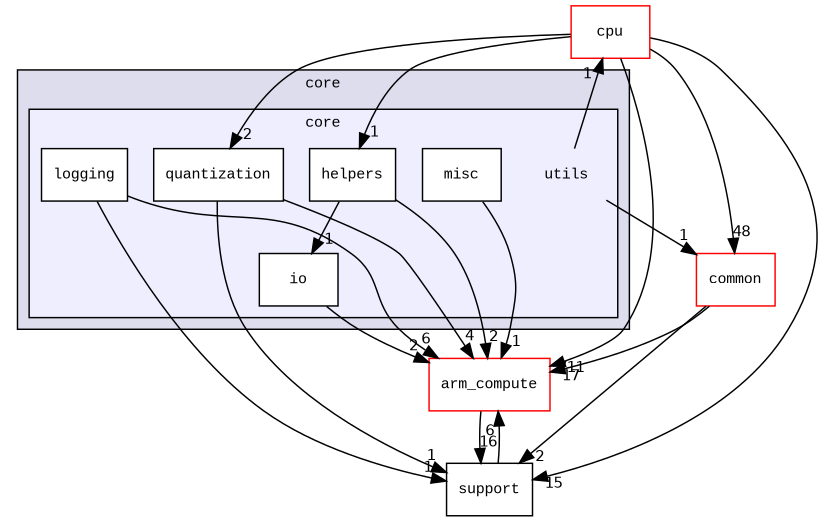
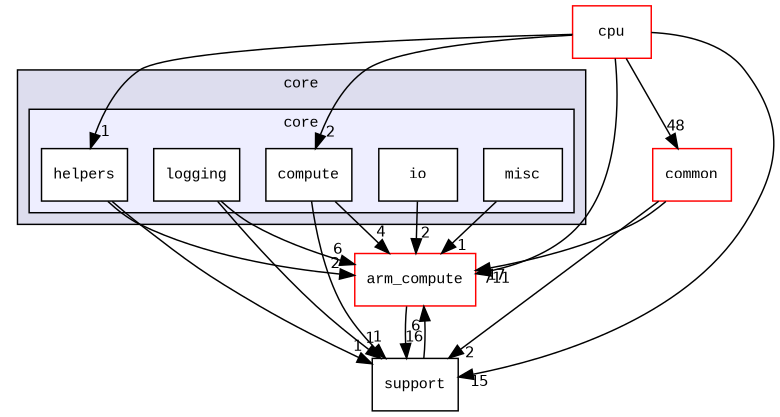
(219, 175) -> (309, 175)
(567, 175) -> none
(326, 227) -> (230, 288)
